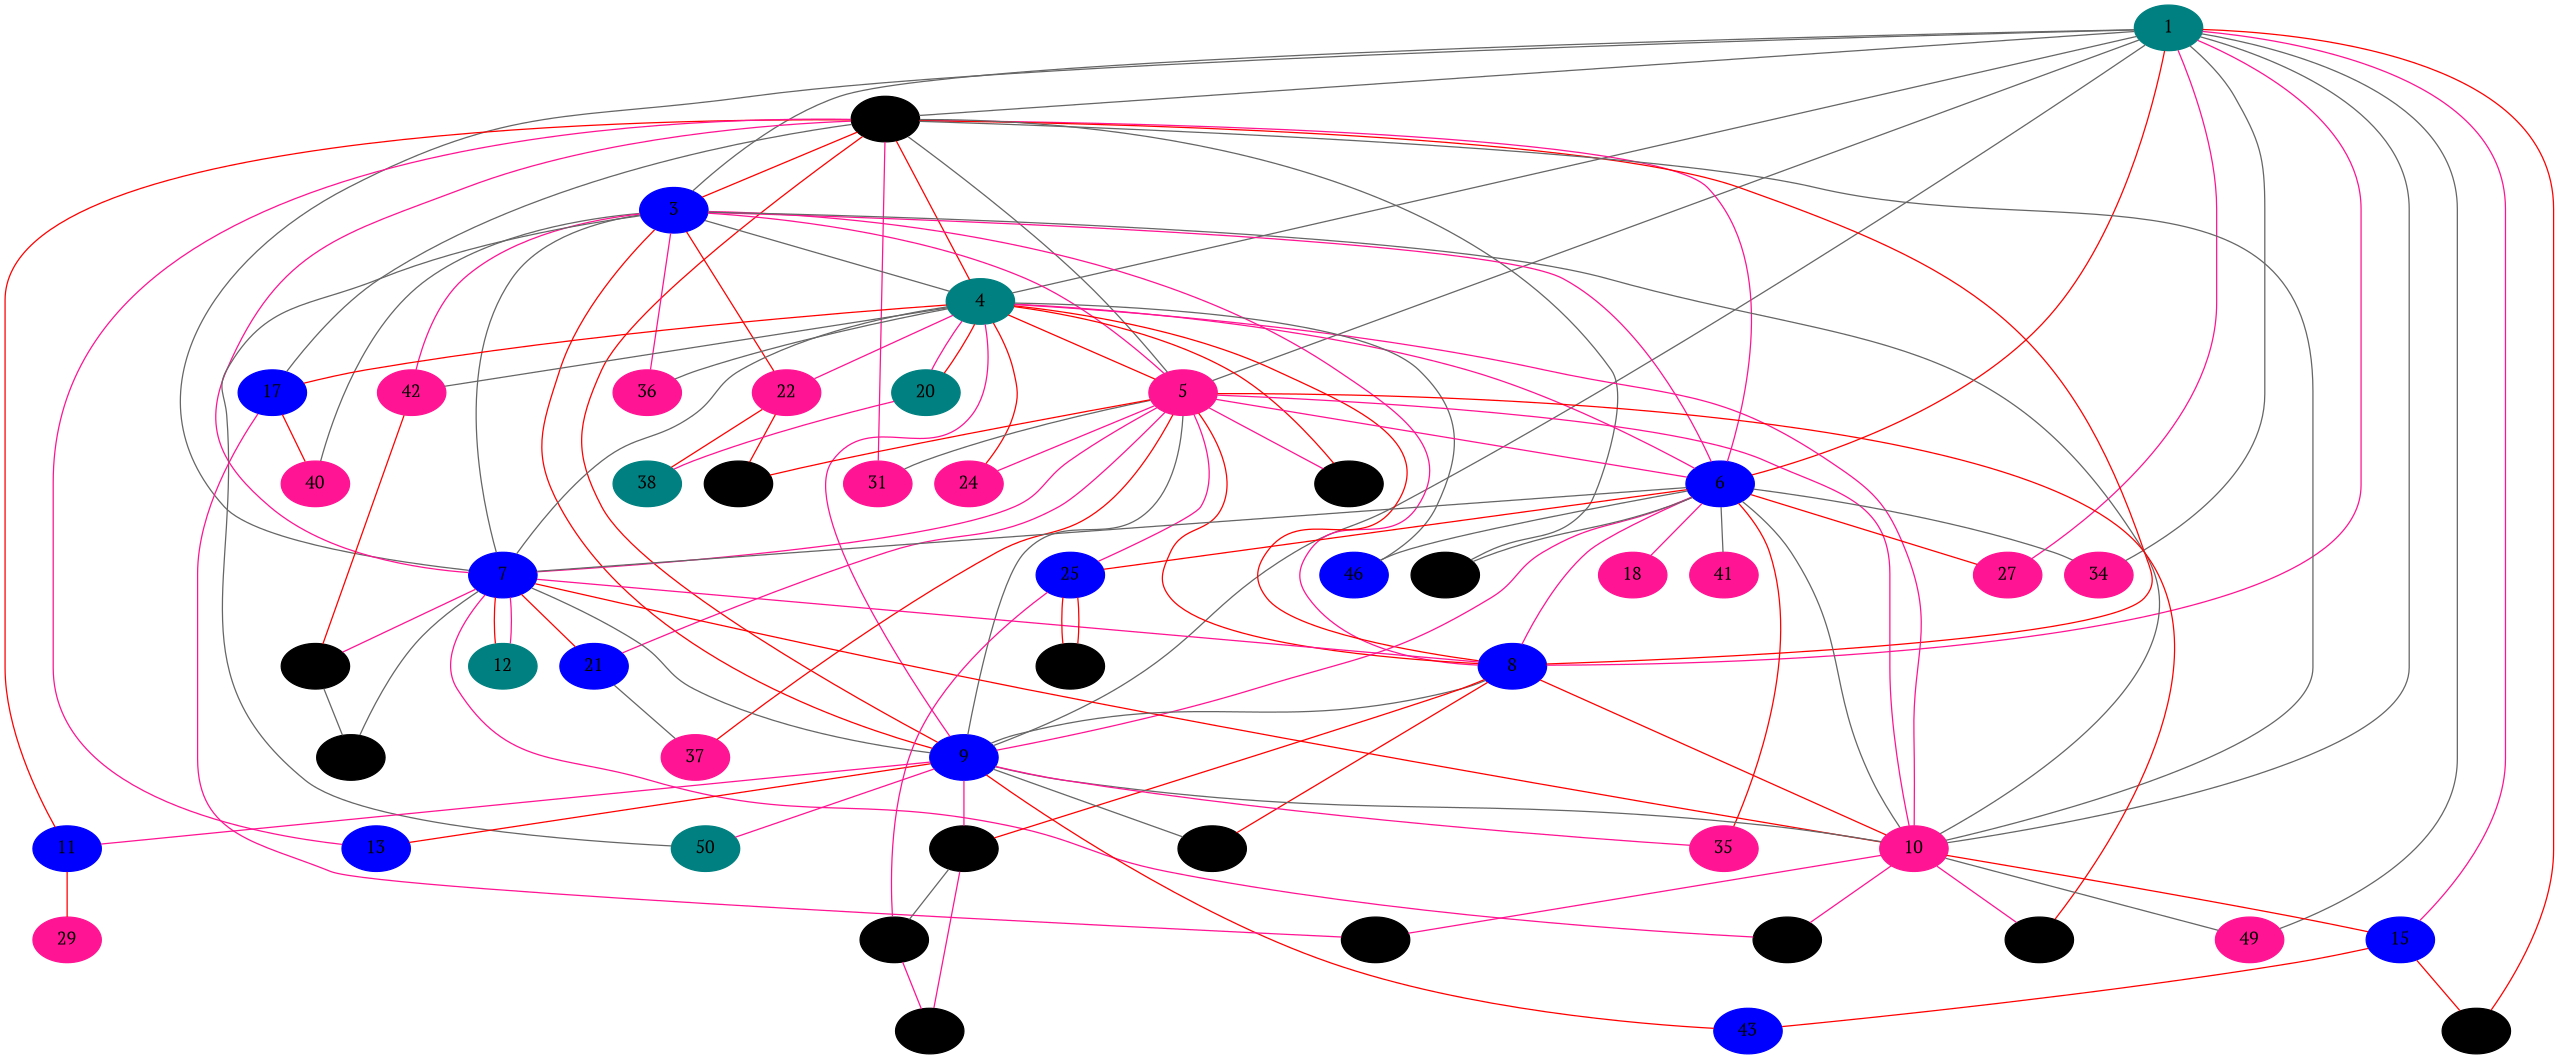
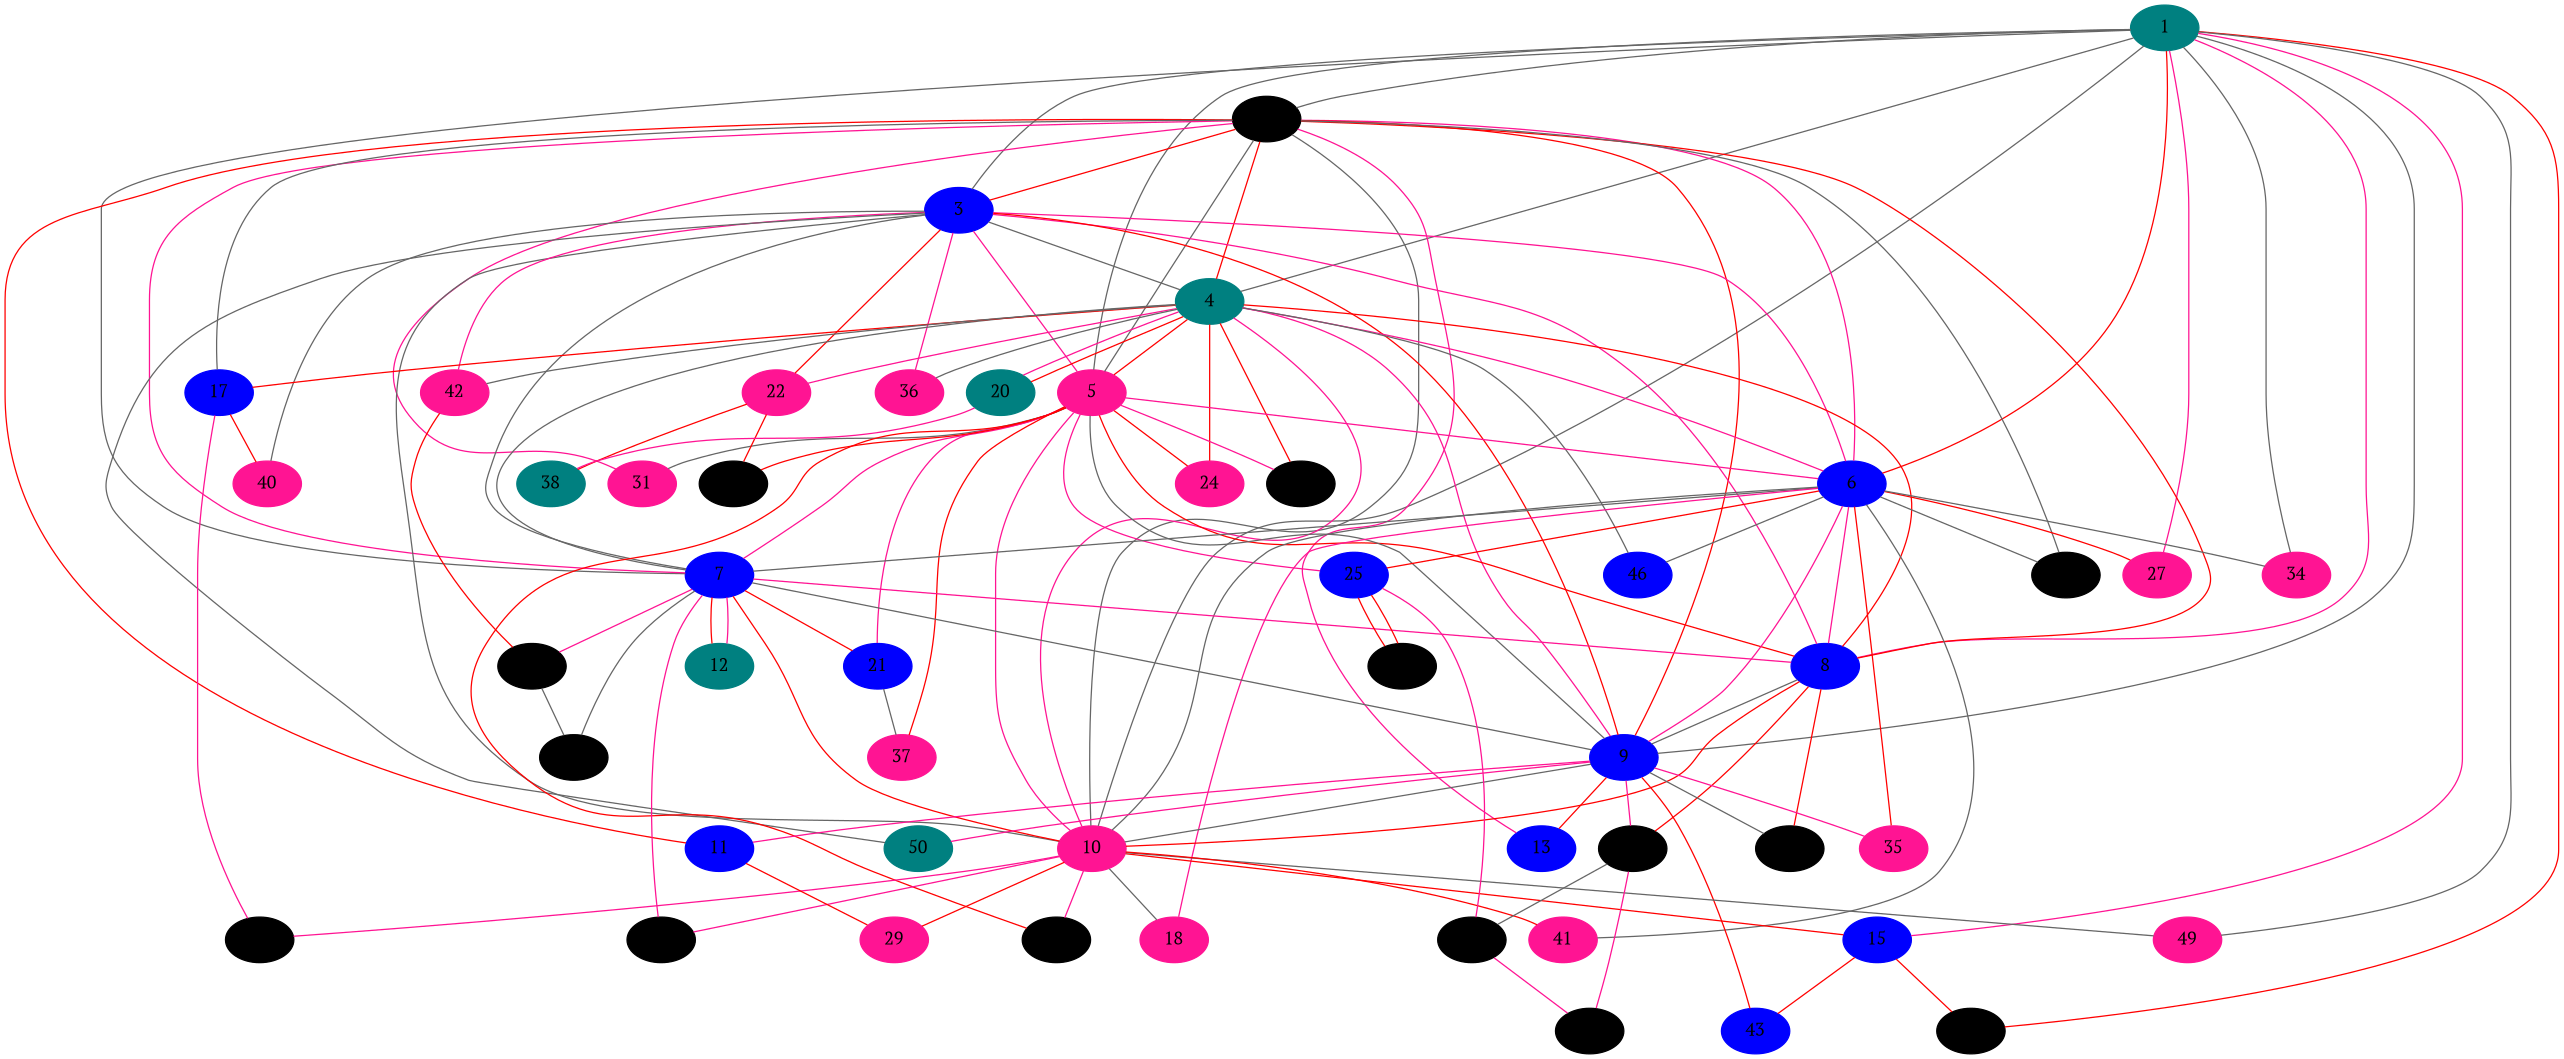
(1076, 438) -> (1151, 438)
none -> (1334, 876)
none -> (993, 894)
none -> (1133, 894)
